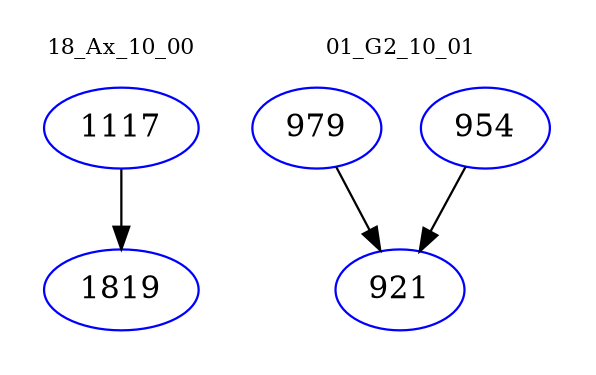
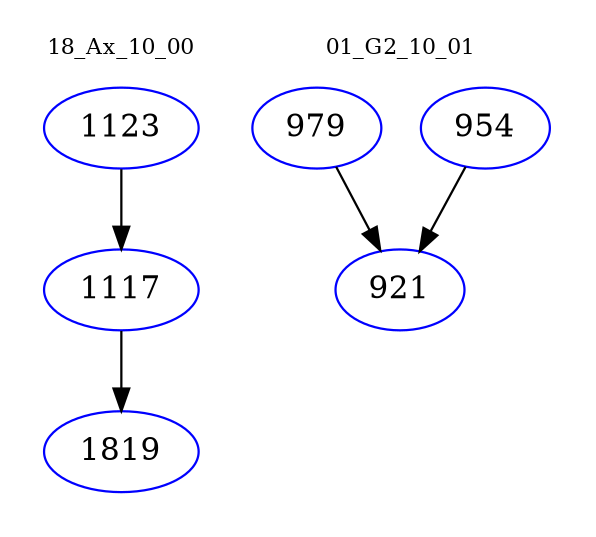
none -> (121, 128)
